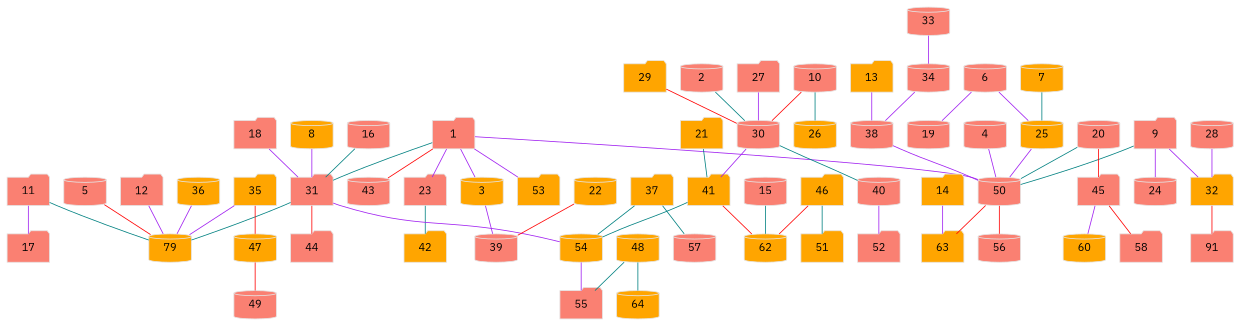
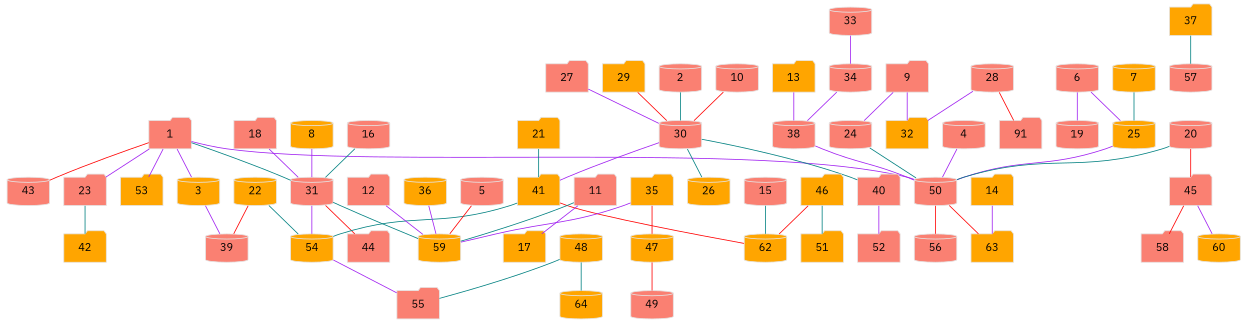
(815, 106) -> (695, 164)
(1078, 167) -> (893, 163)
(312, 191) -> (312, 191)
(879, 191) -> (879, 191)
(616, 220) -> (284, 220)
(1212, 220) -> (1006, 106)
(28, 248) -> (524, 248)
(170, 248) -> (439, 248)
